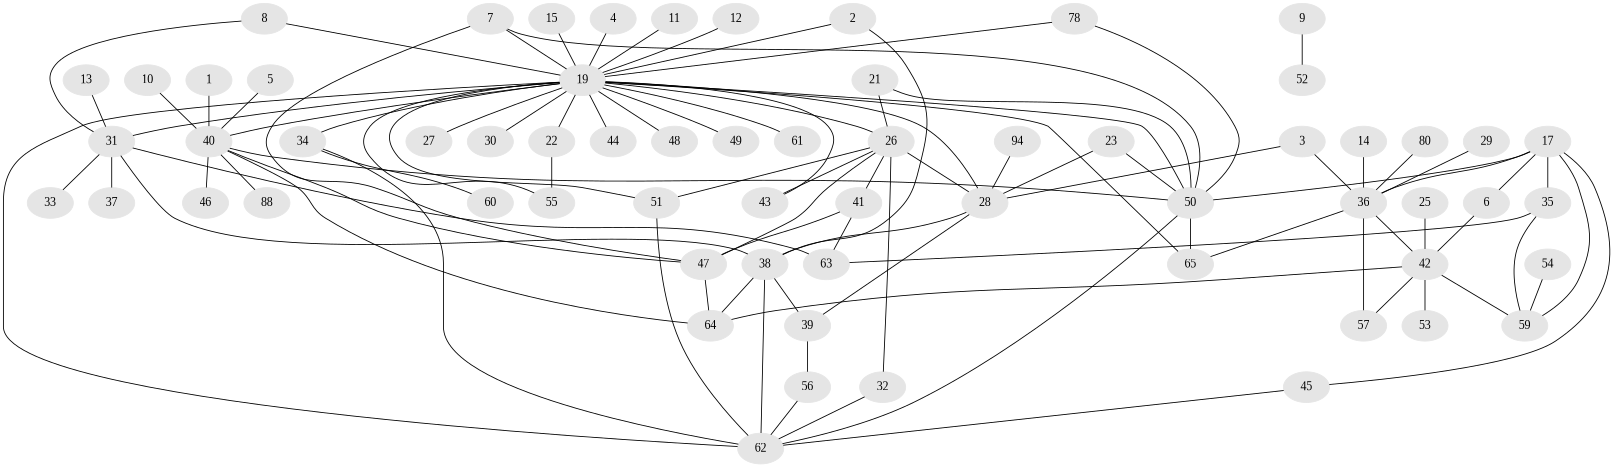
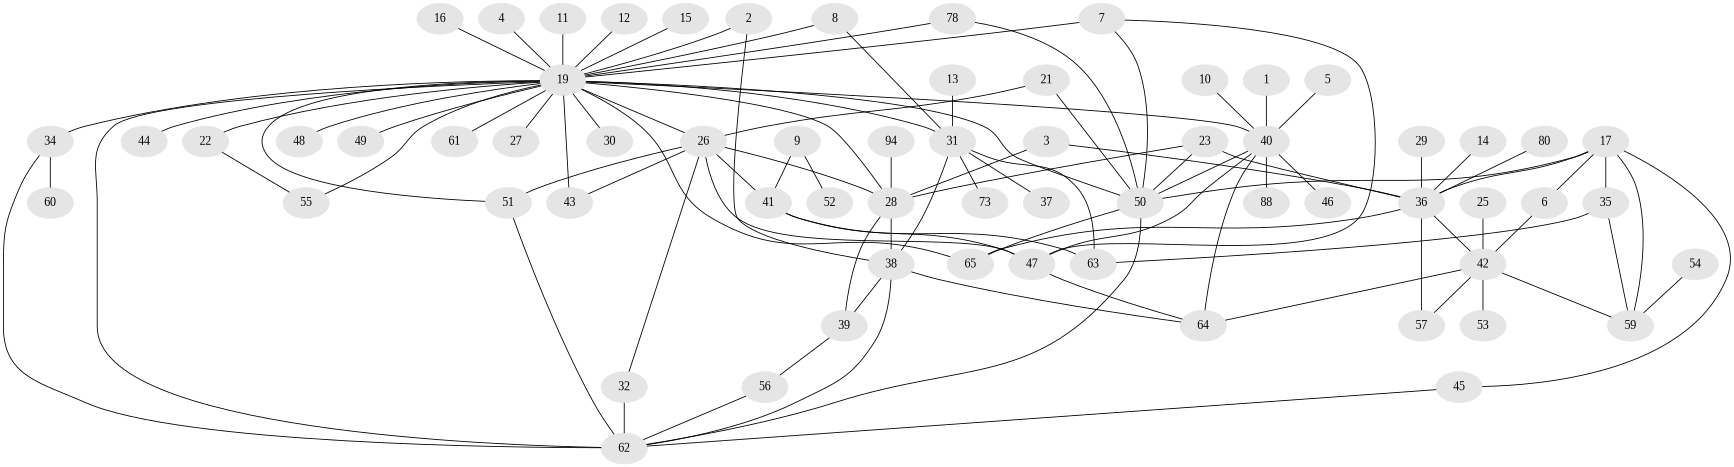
none -> (440, 19)
none -> (1280, 169)
none -> (783, 172)
(50, 203) -> (985, 203)
